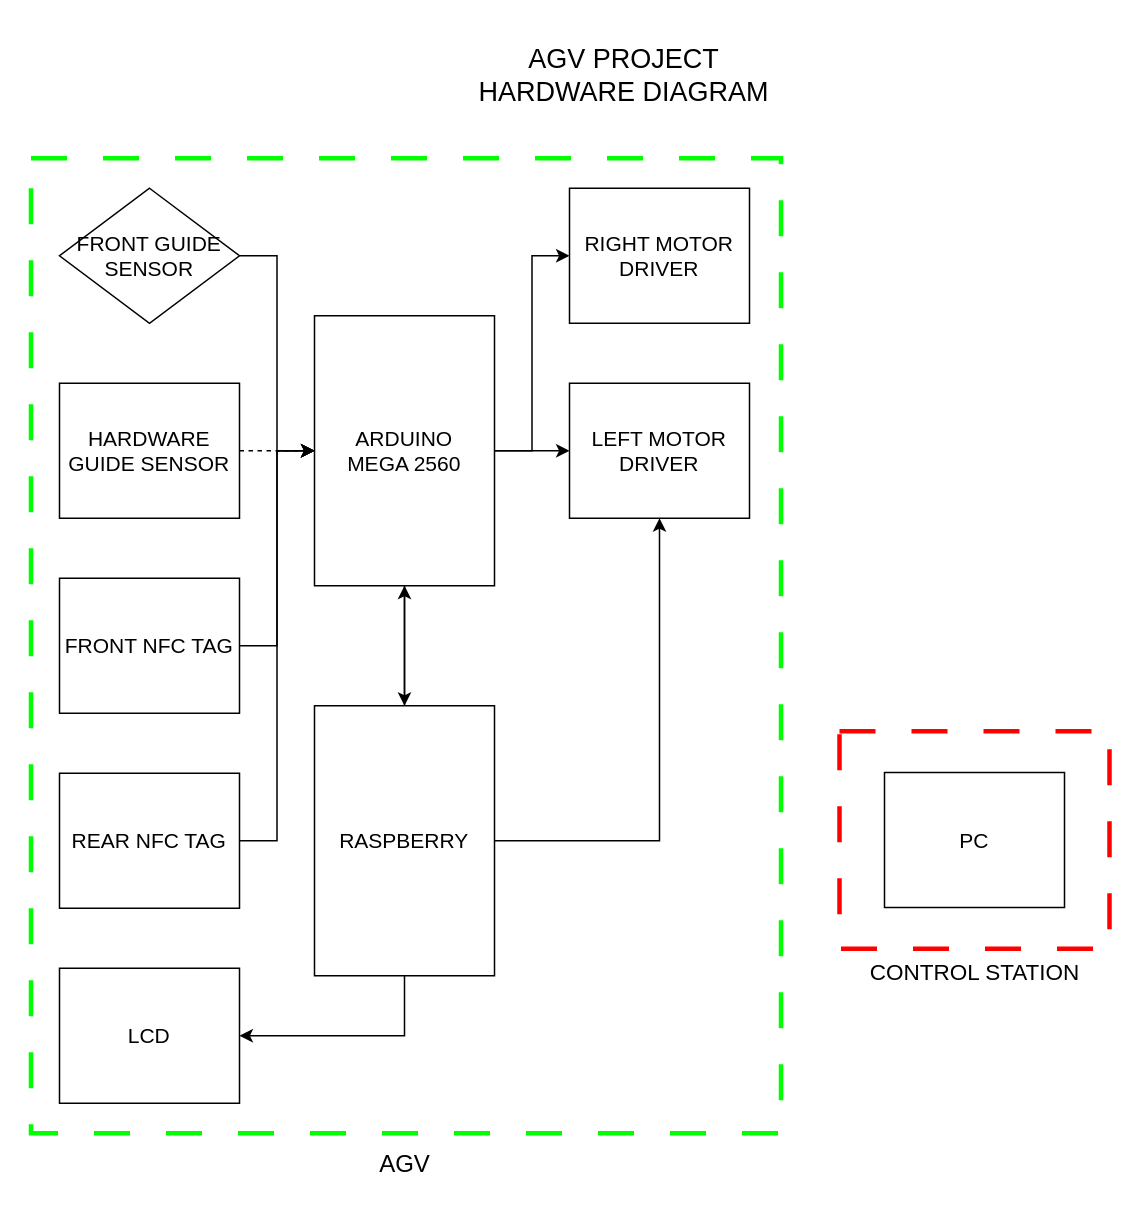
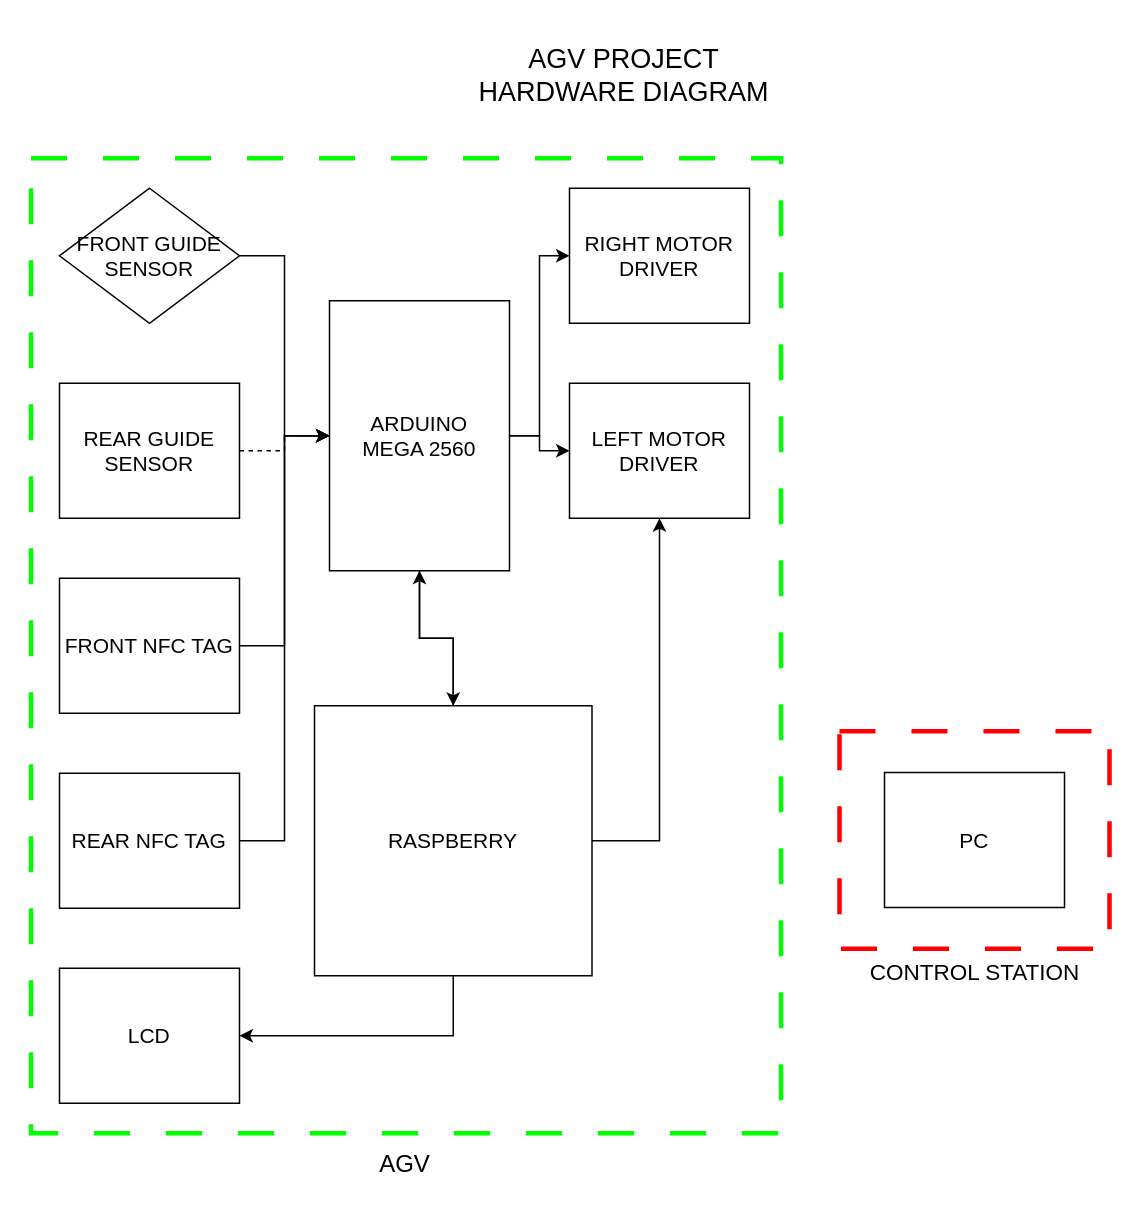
(149, 451) -> (149, 451)
(404, 451) -> (419, 436)
(404, 841) -> (453, 841)
